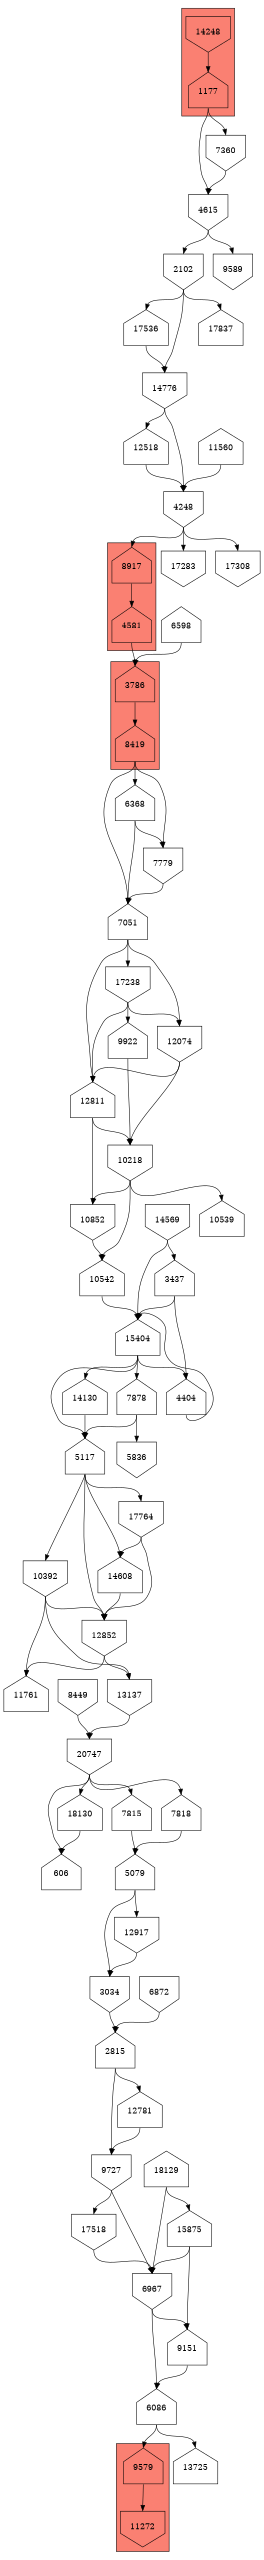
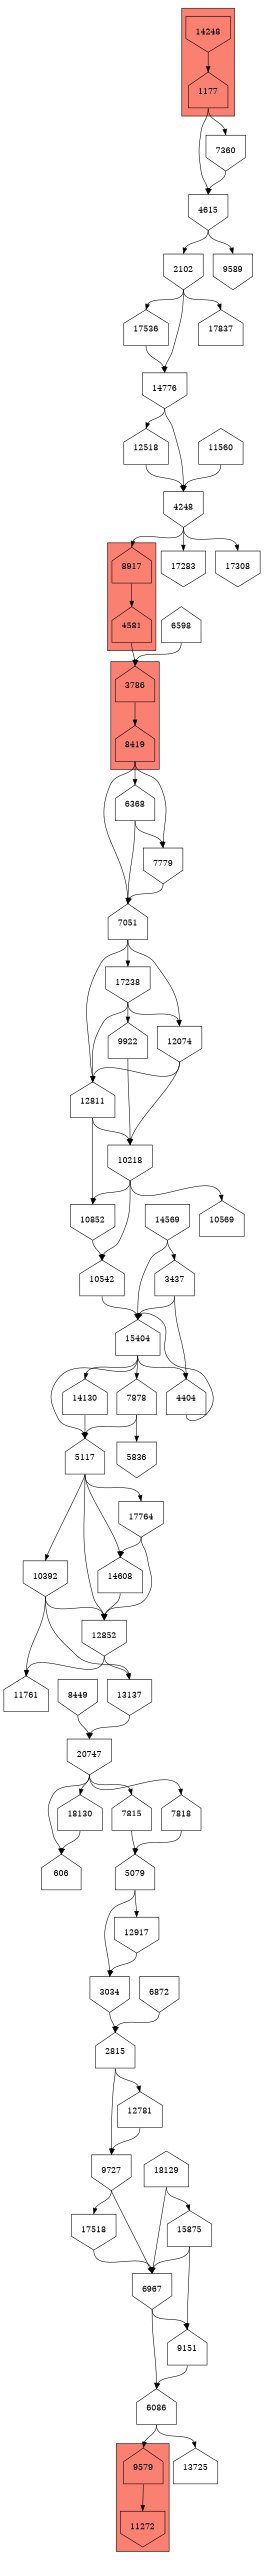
(222, 1220) -> (222, 1220)
